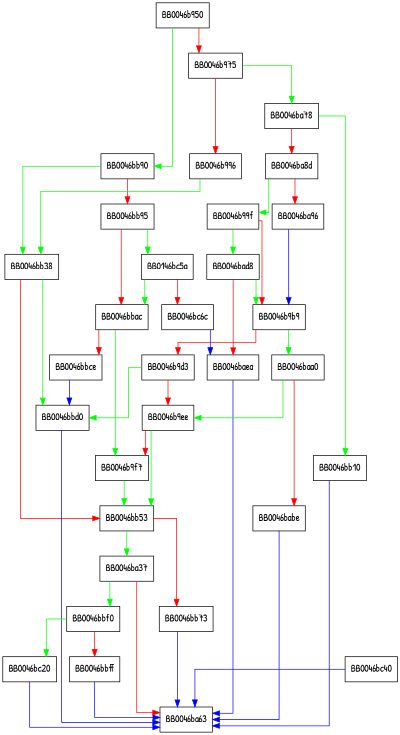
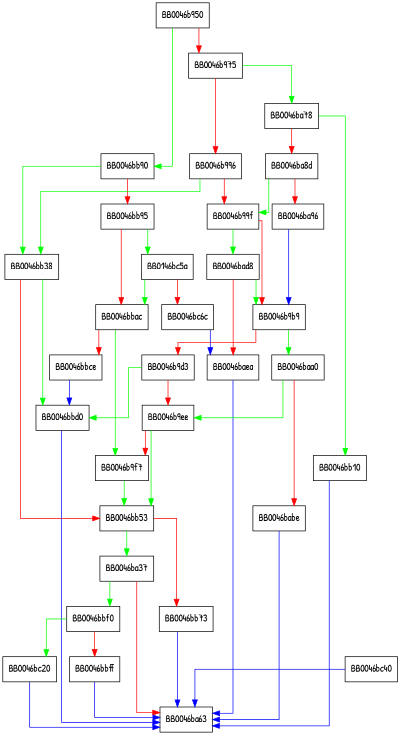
none -> (224, 188)
